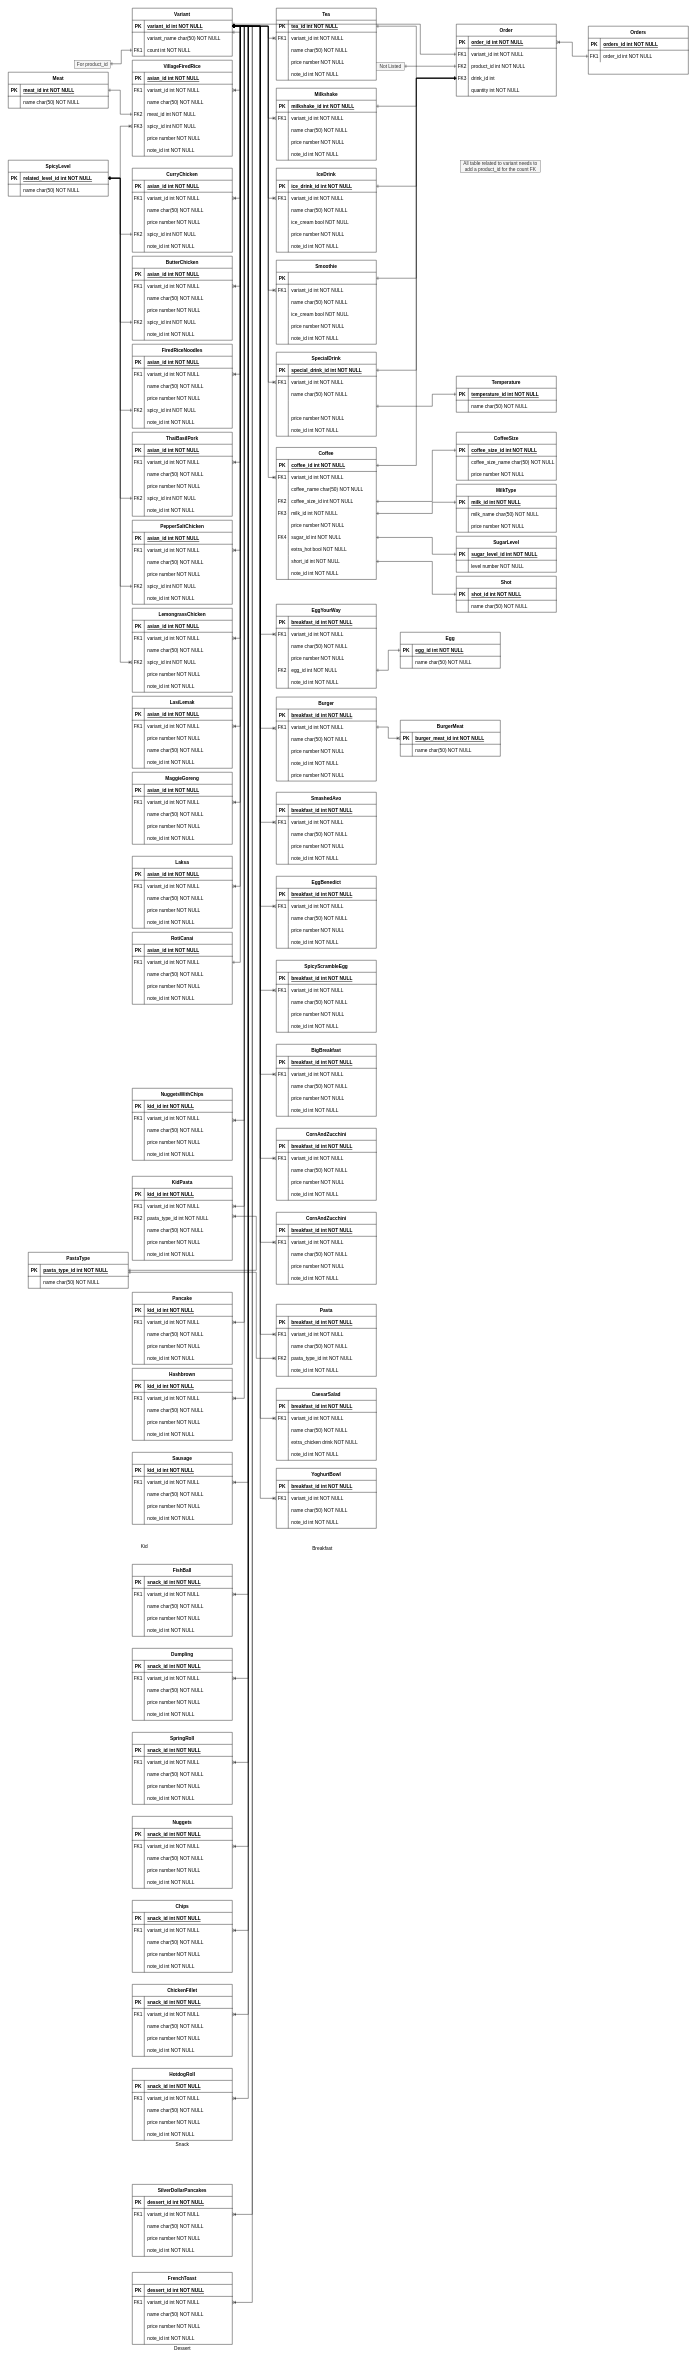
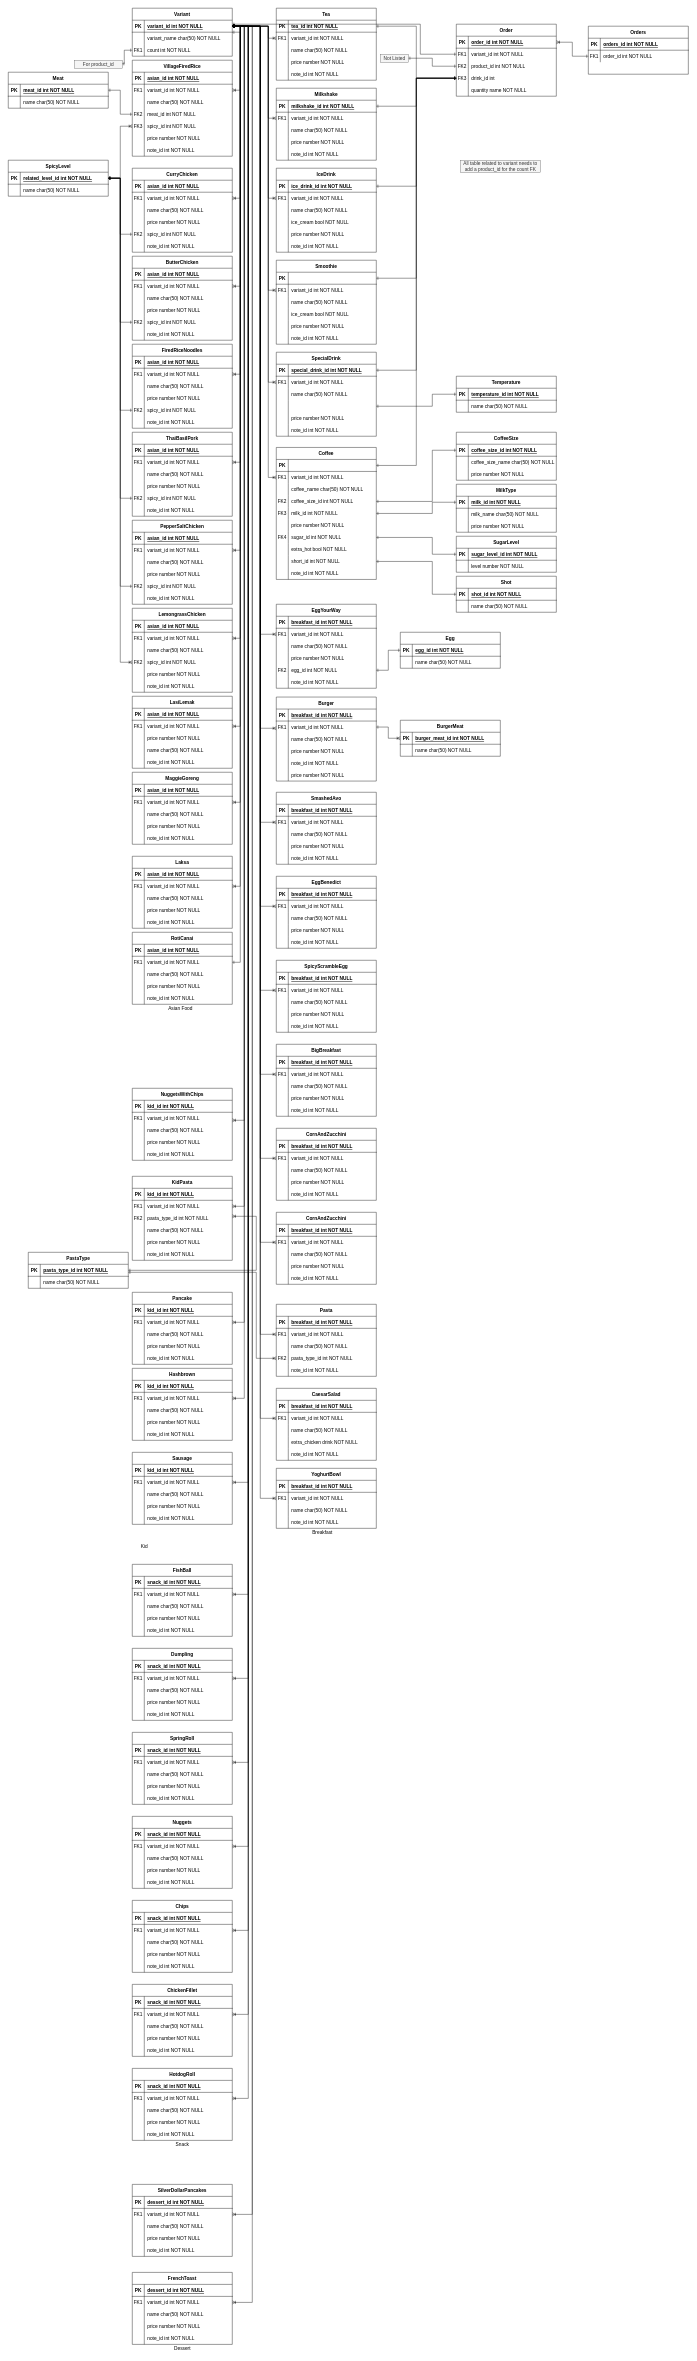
(92, 64) -> (98, 64)
(390, 66) -> (394, 58)
(496, 90) -> (498, 90)
(332, 465) -> none
none -> (180, 1008)
(322, 1548) -> (322, 1532)
